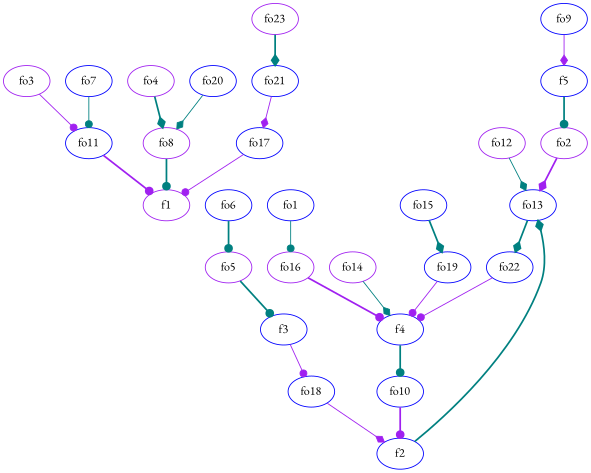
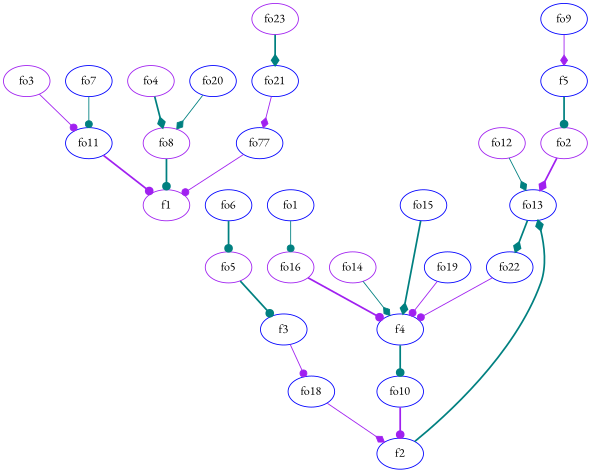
(260, 143) -> (260, 143)
(434, 232) -> (413, 262)
